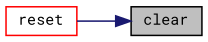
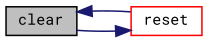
none -> (96, 31)
